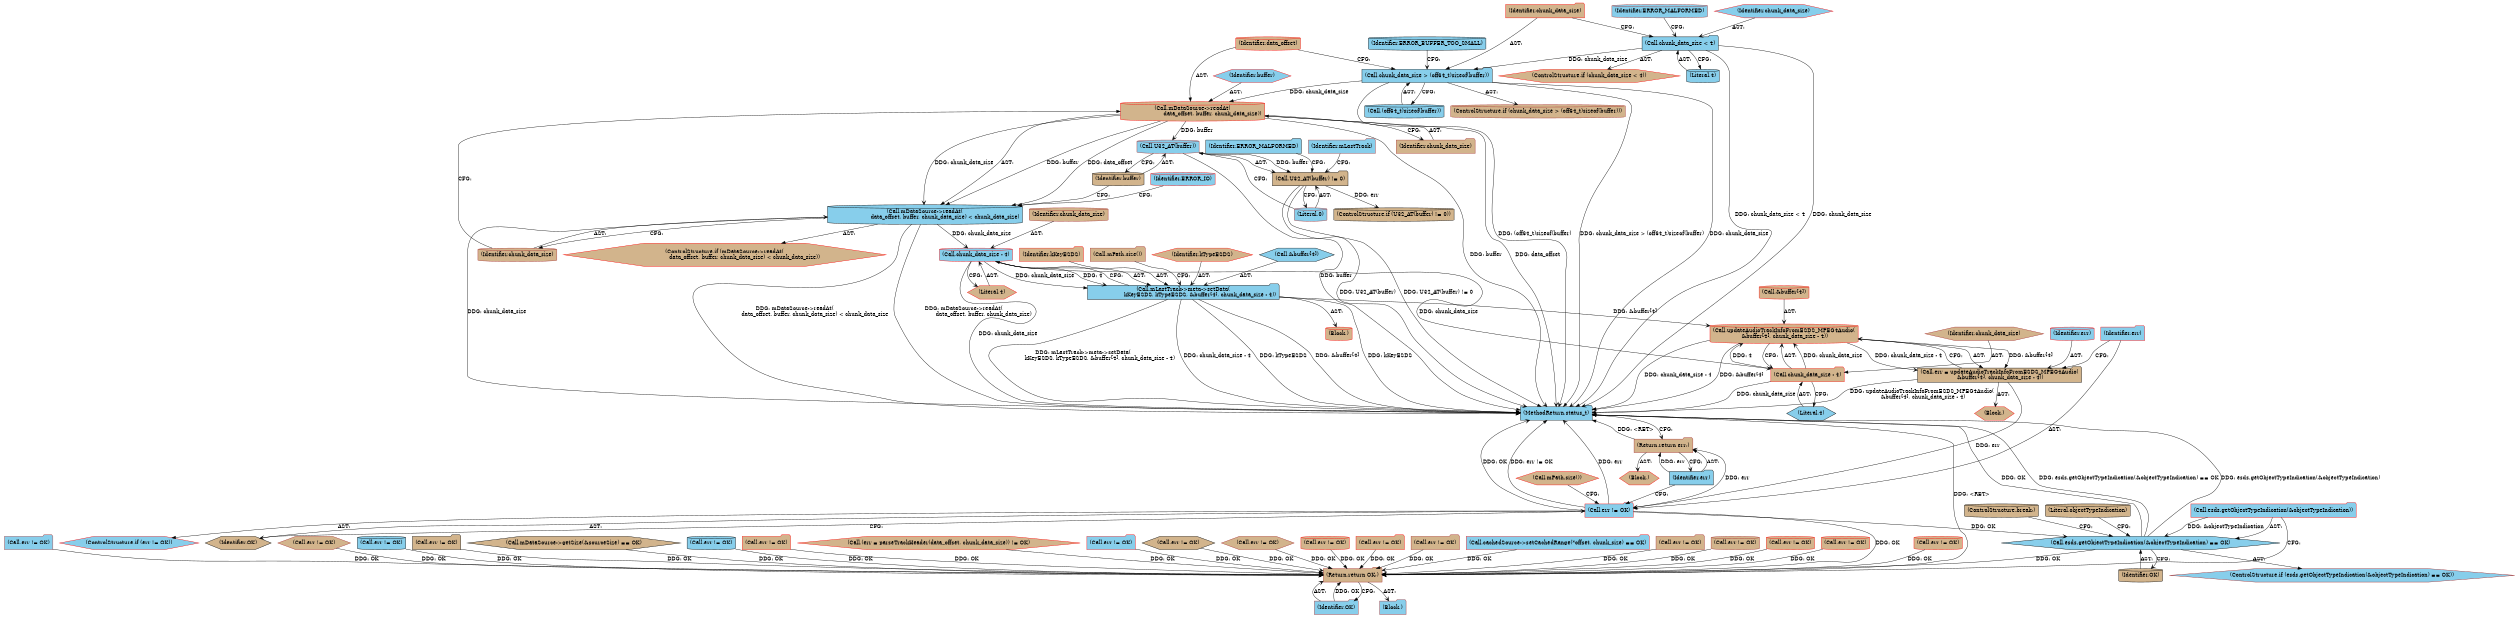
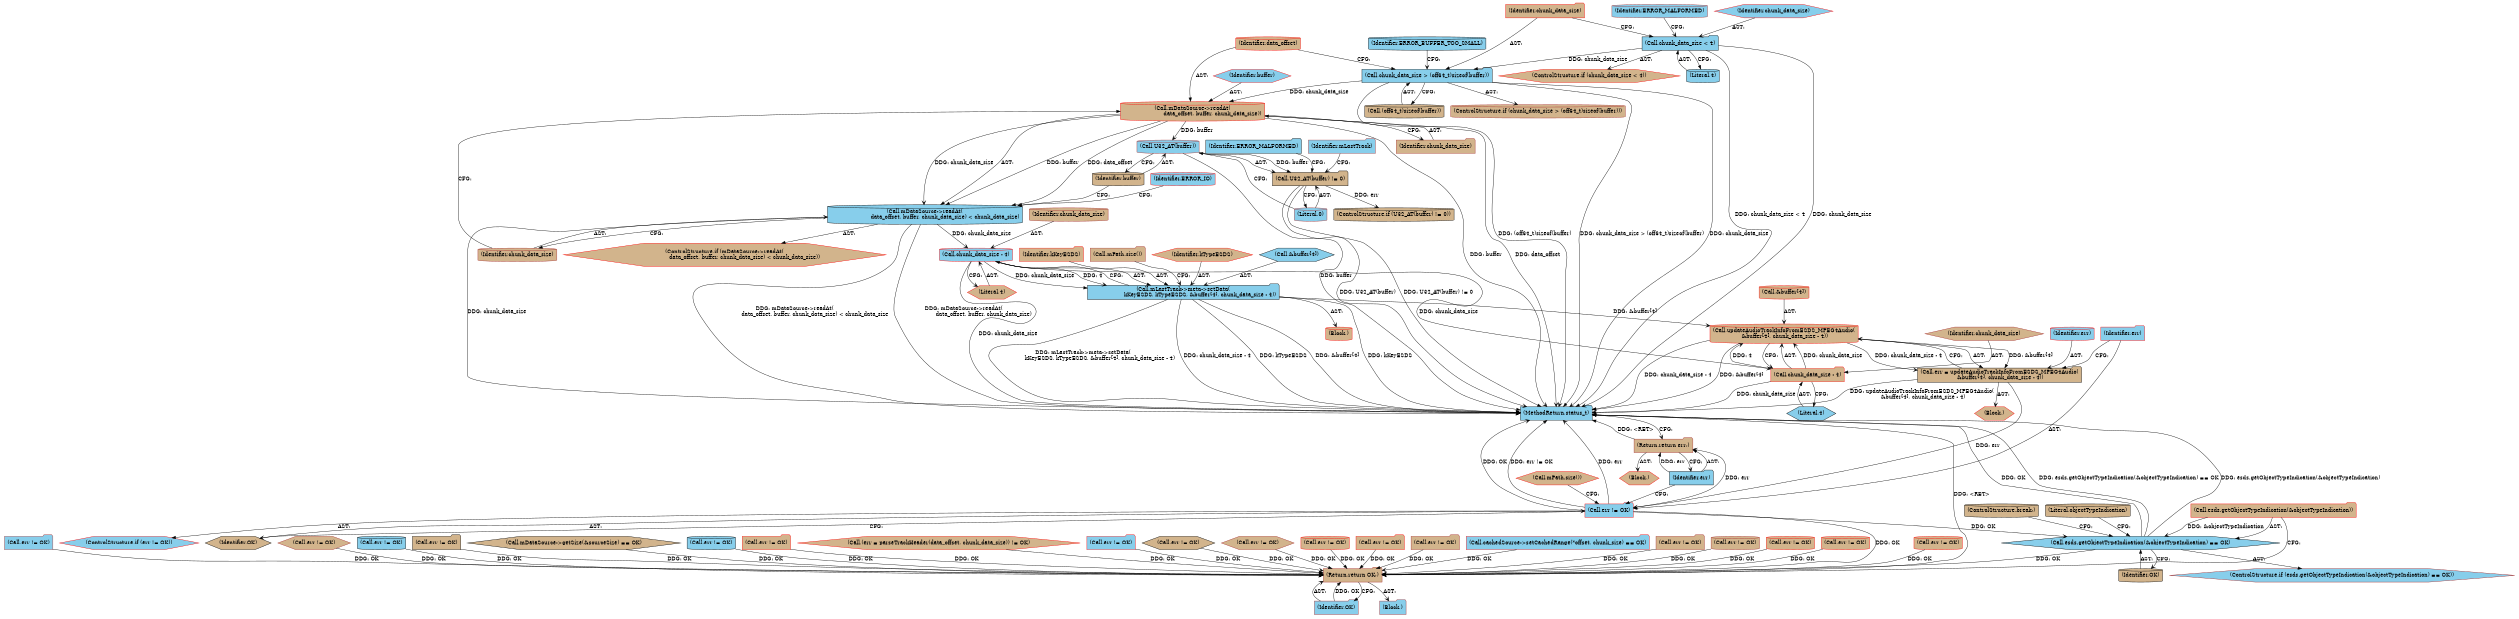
(1404, 111) -> (1404, 111)
(1303, 195) -> (1303, 195)
(2274, 511) -> (2274, 511)
